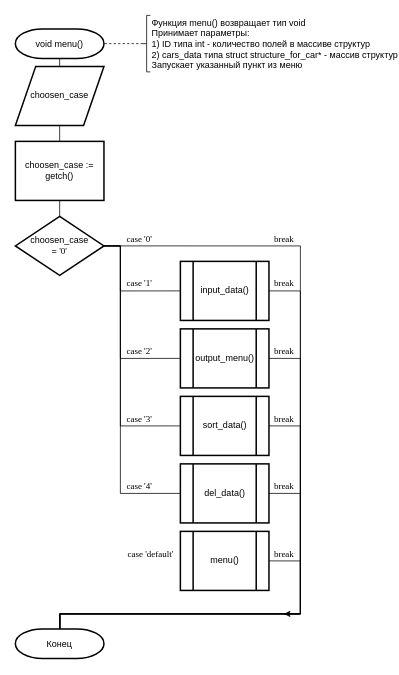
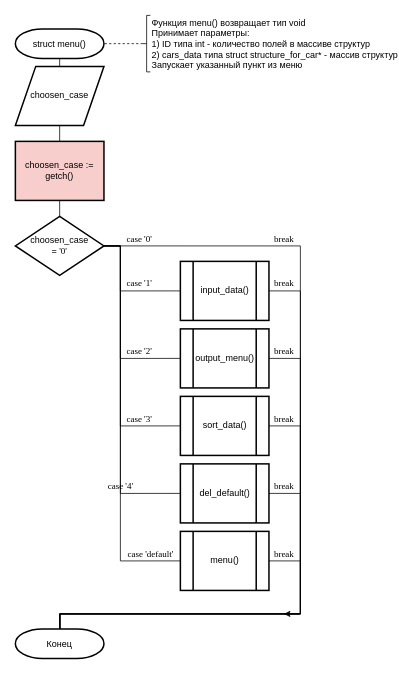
(60, 44) -> (60, 44)
(60, 171) -> (60, 171)
(139, 486) -> (120, 486)
(225, 493) -> (225, 493)
none -> (120, 558)
